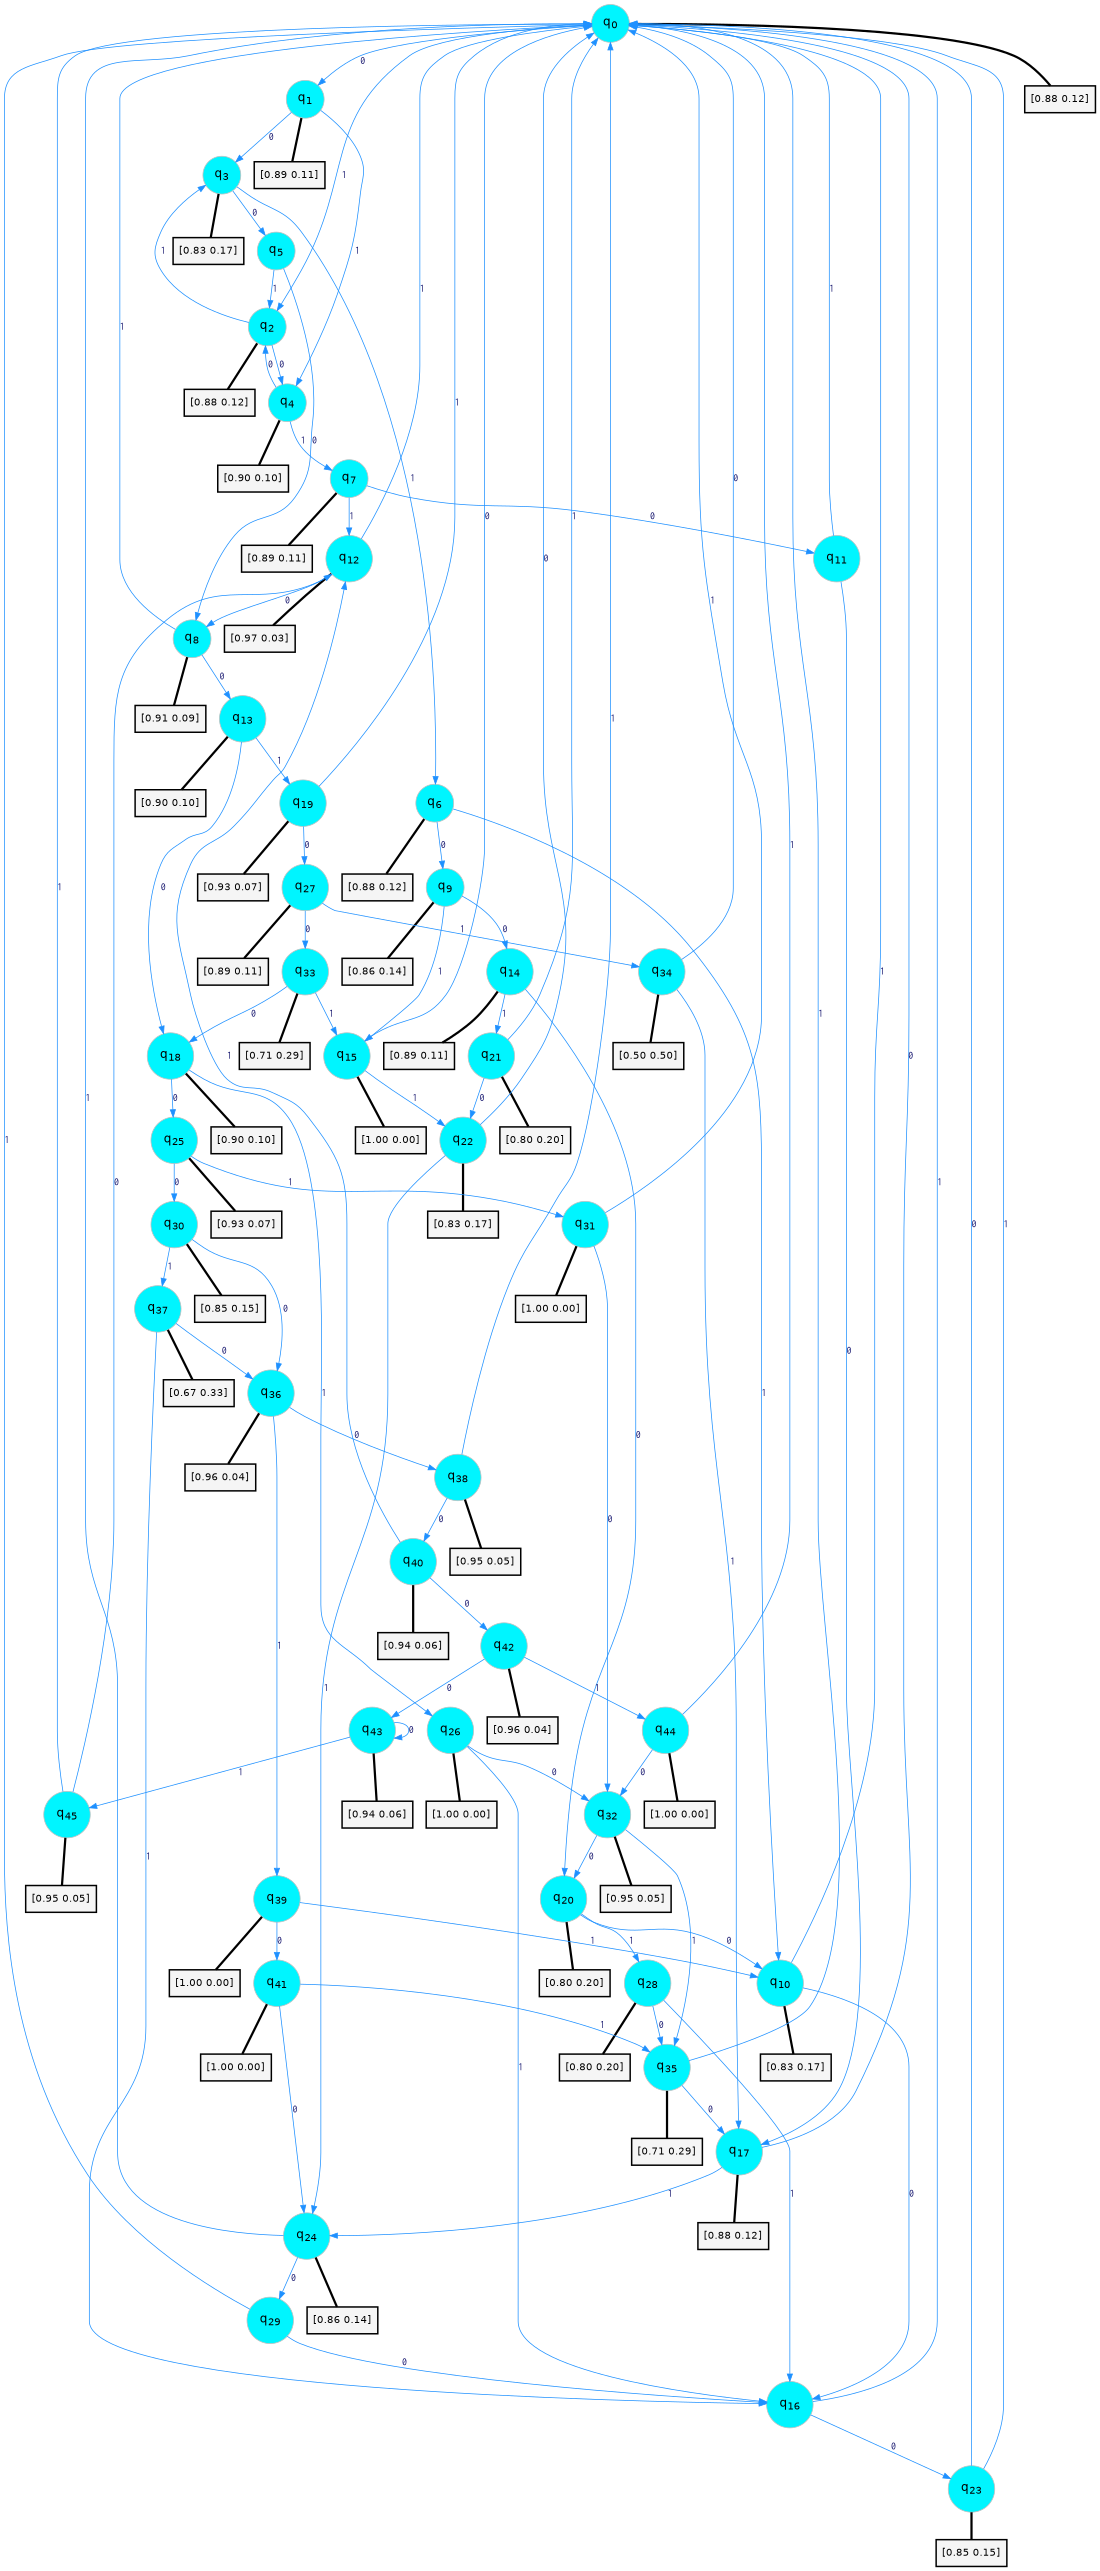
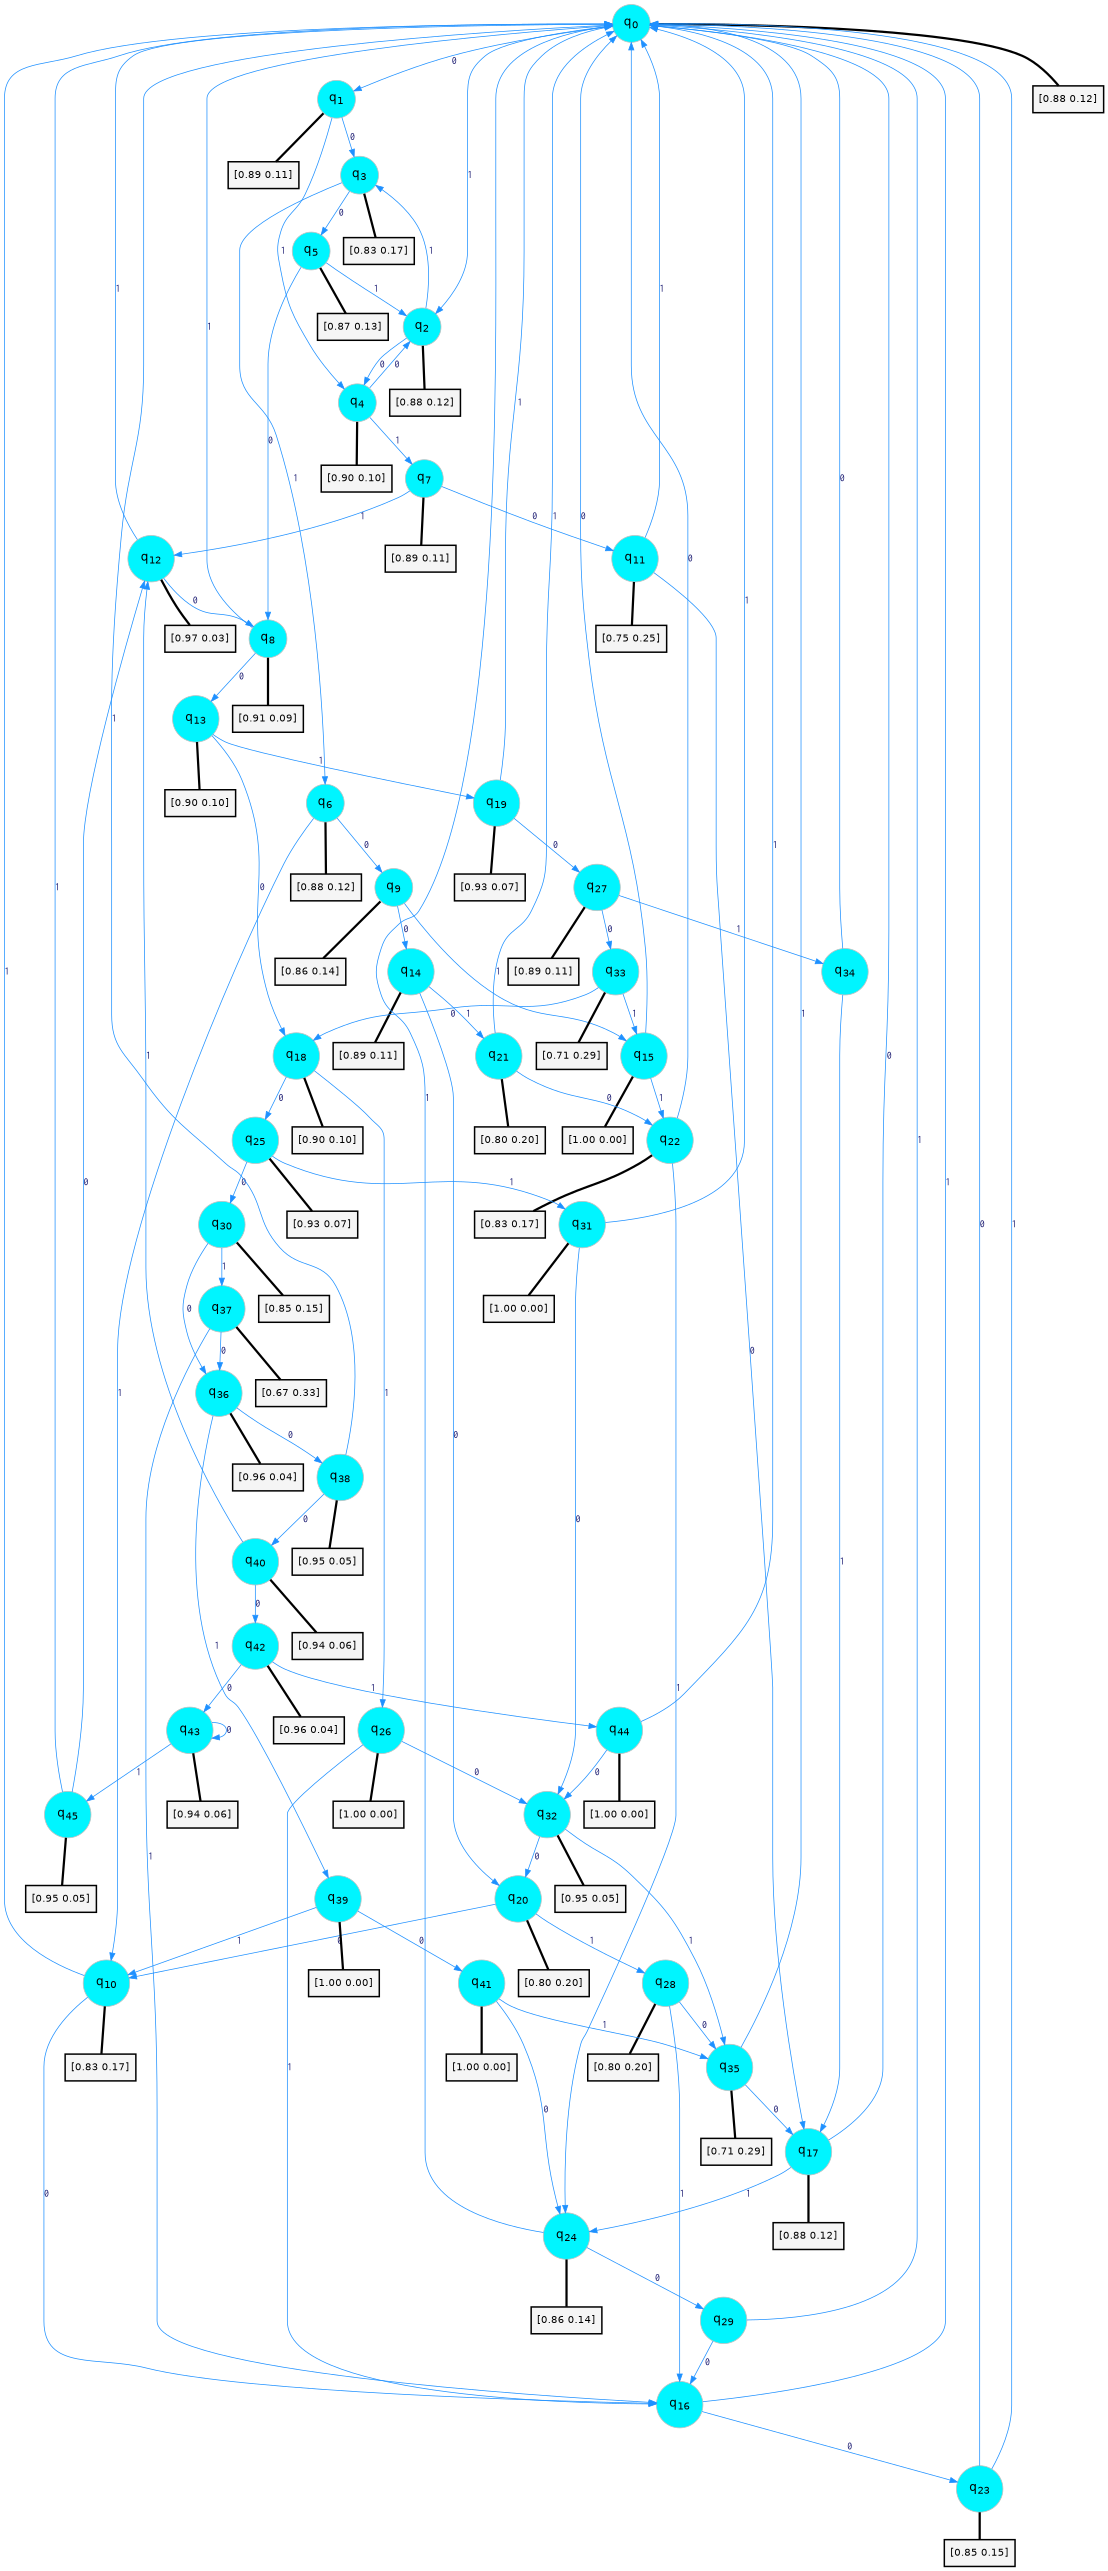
none -> (353, 327)
none -> (631, 639)
(648, 1056) -> none
